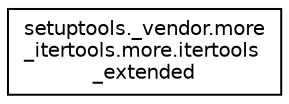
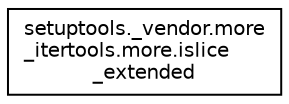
(145, 52) -> (145, 52)
